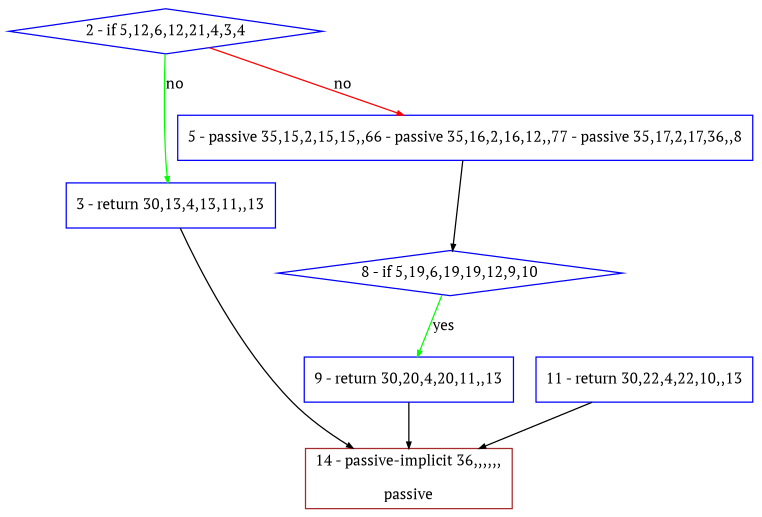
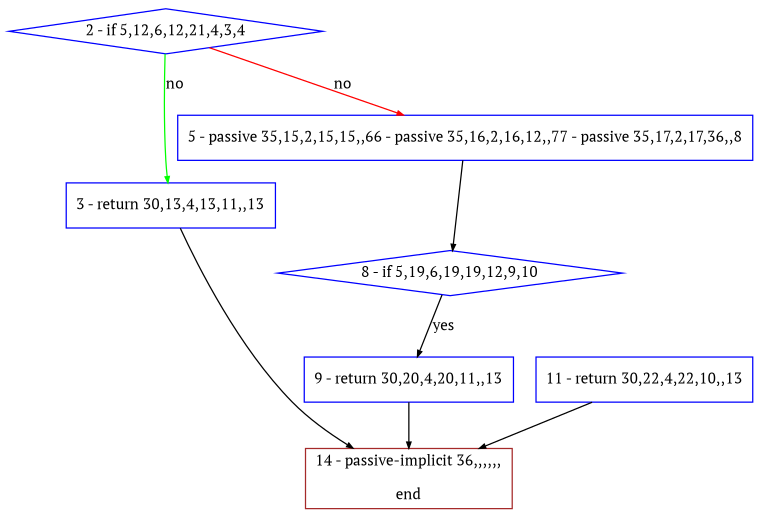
(431, 323) -> (431, 323)
(409, 479) -> (409, 479)
